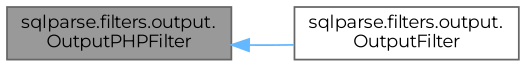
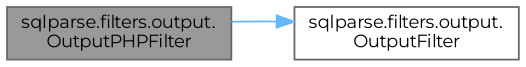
(272, 45) -> (254, 21)
